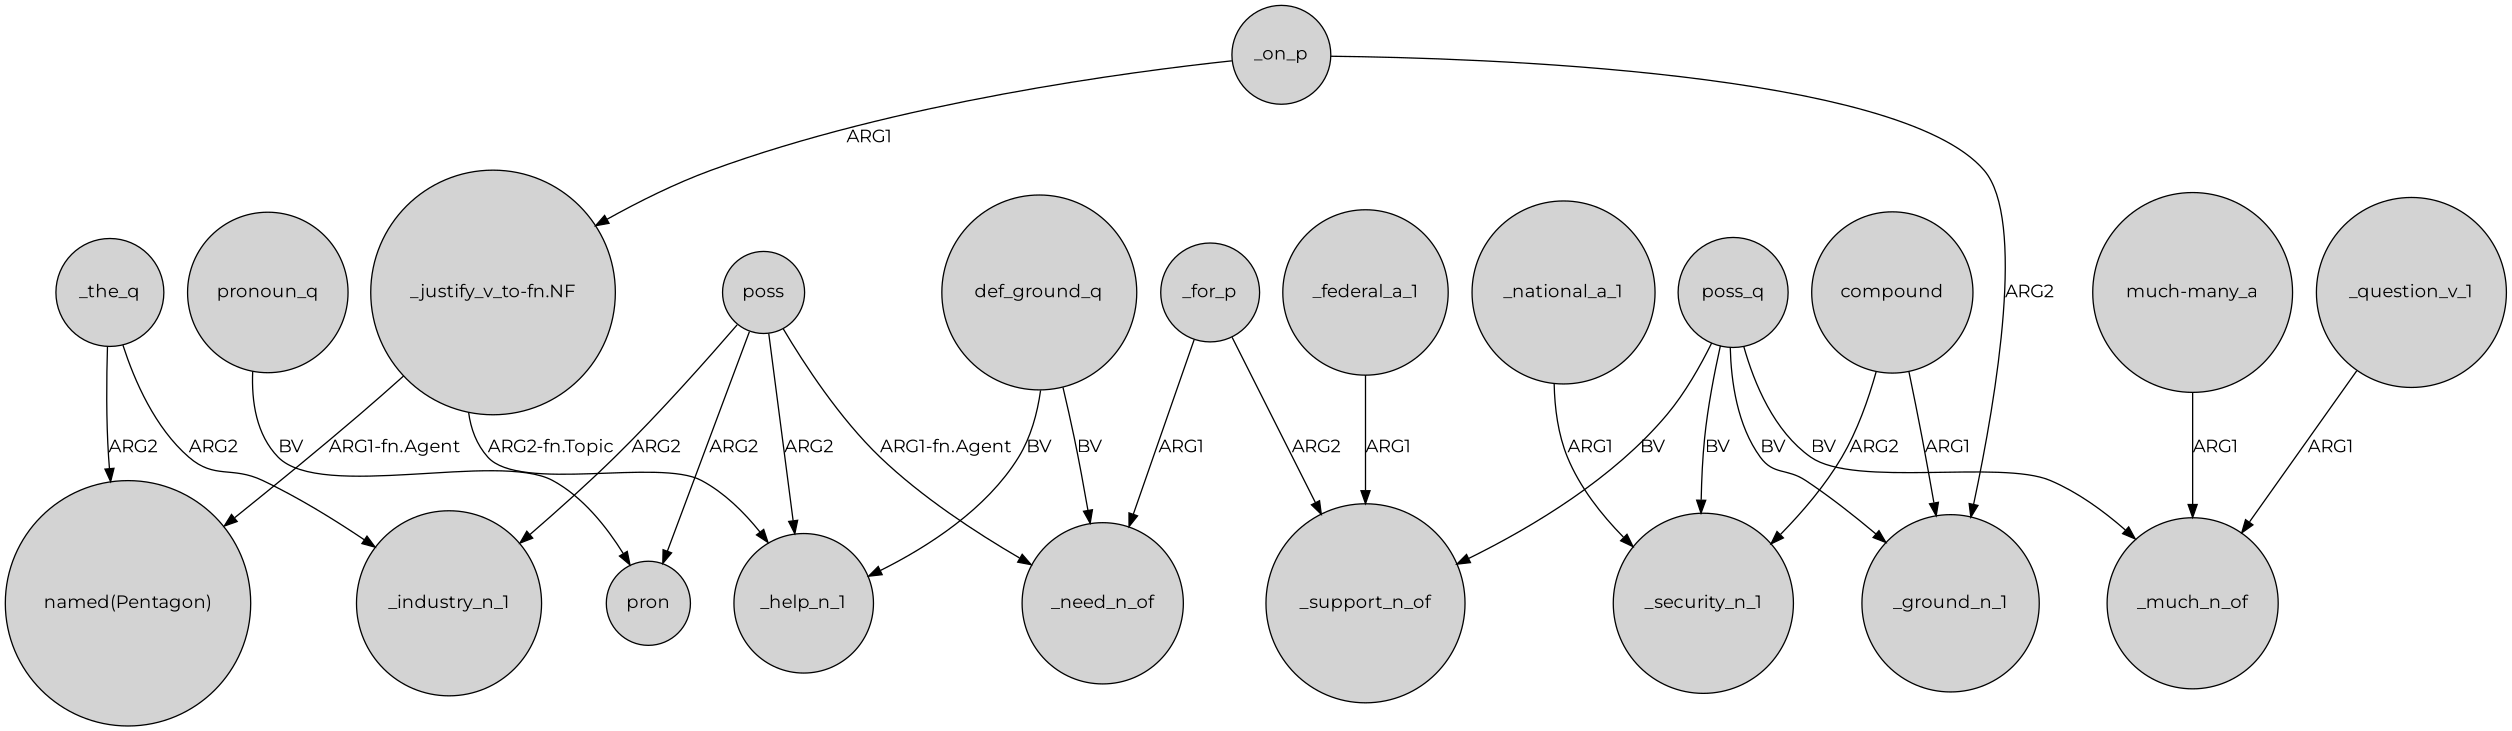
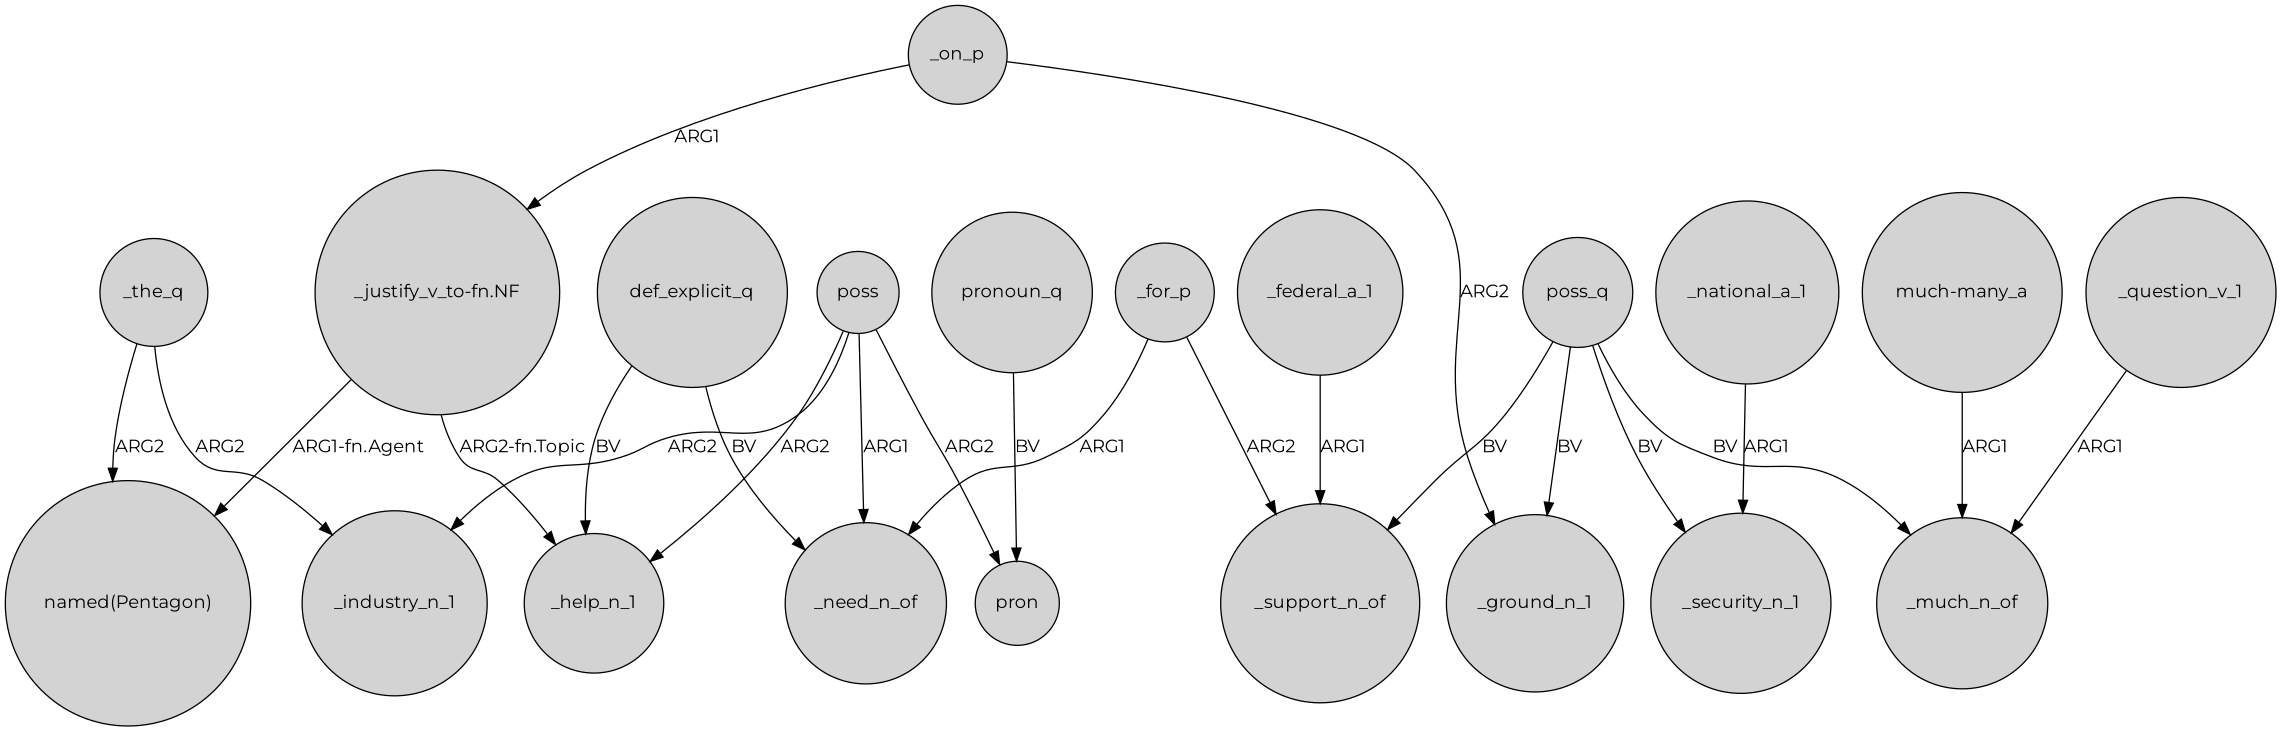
(1039, 292) -> (692, 292)
(1892, 292) -> none
(947, 447) -> (887, 447)
